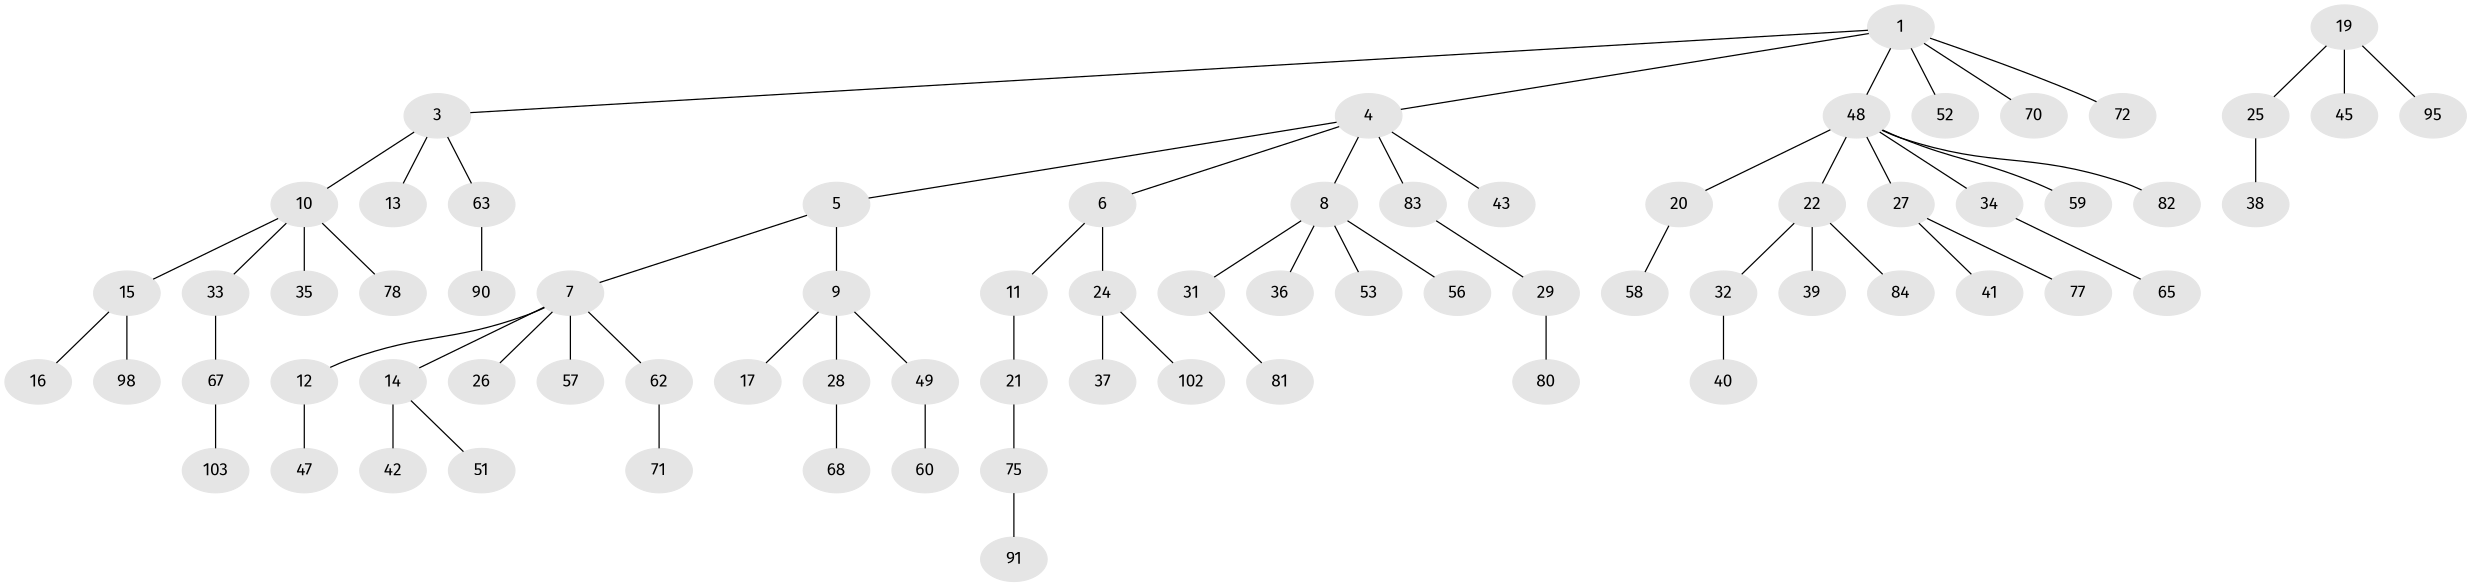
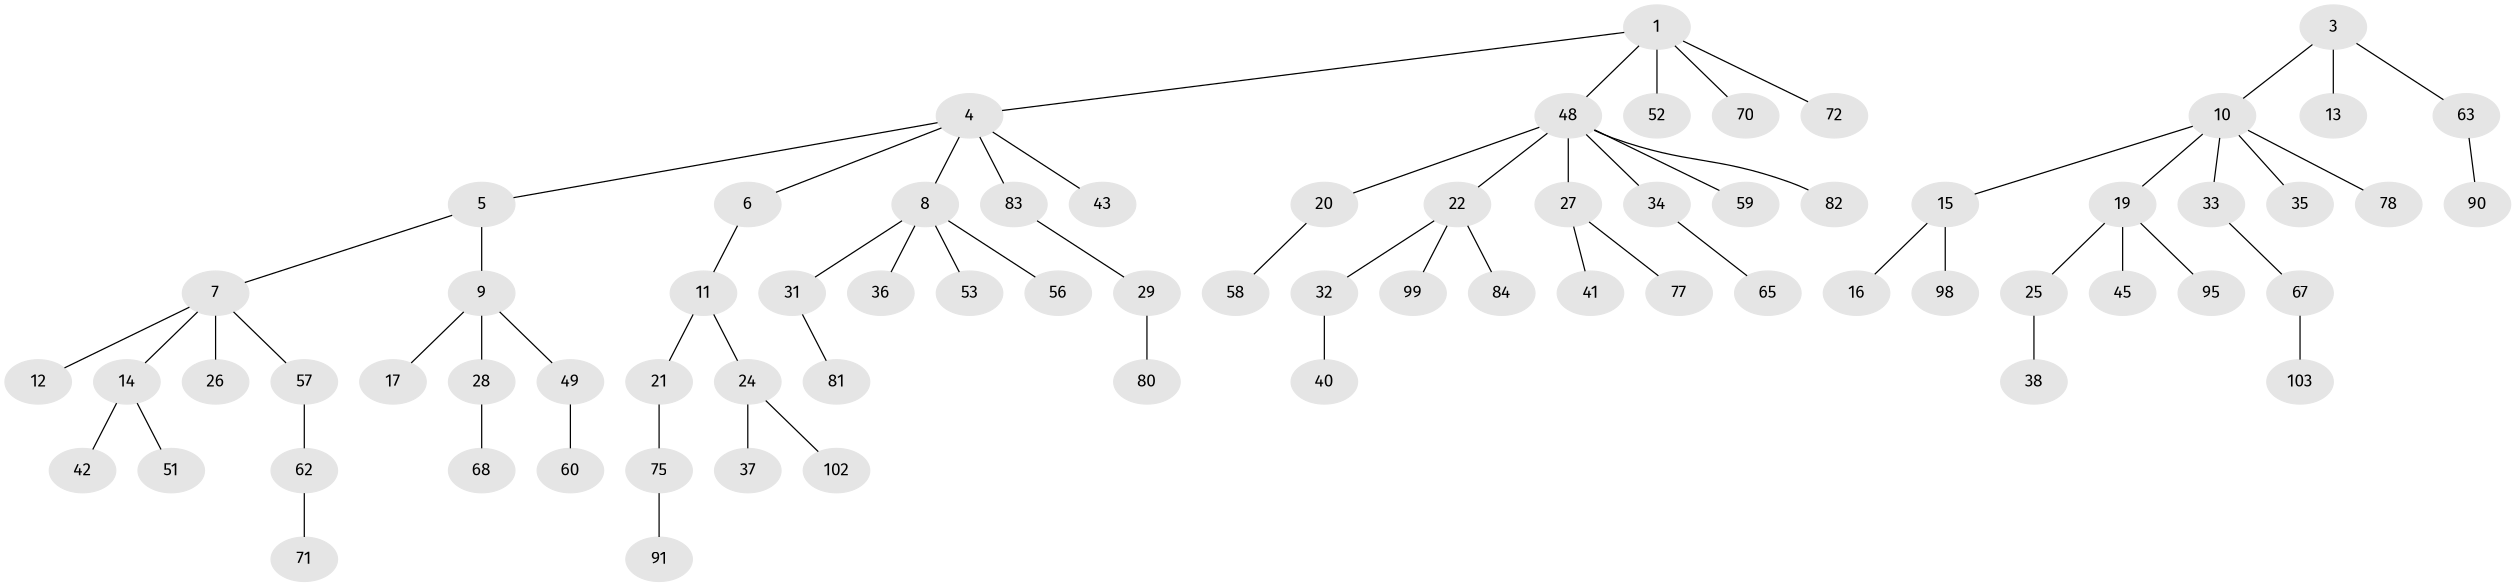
(1169, 71) -> none
none -> (2173, 160)
(1103, 249) -> (726, 338)
(1812, 293) -> (1413, 293)
(615, 337) -> (304, 426)
(304, 471) -> none
